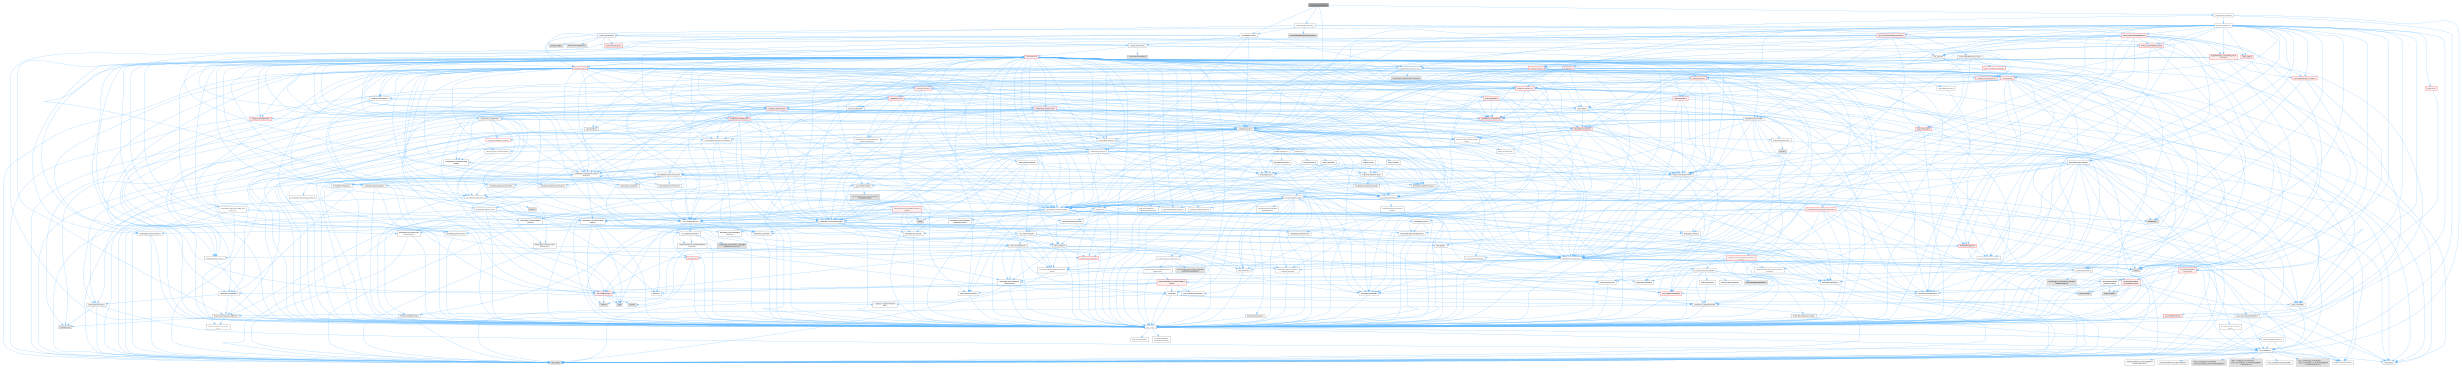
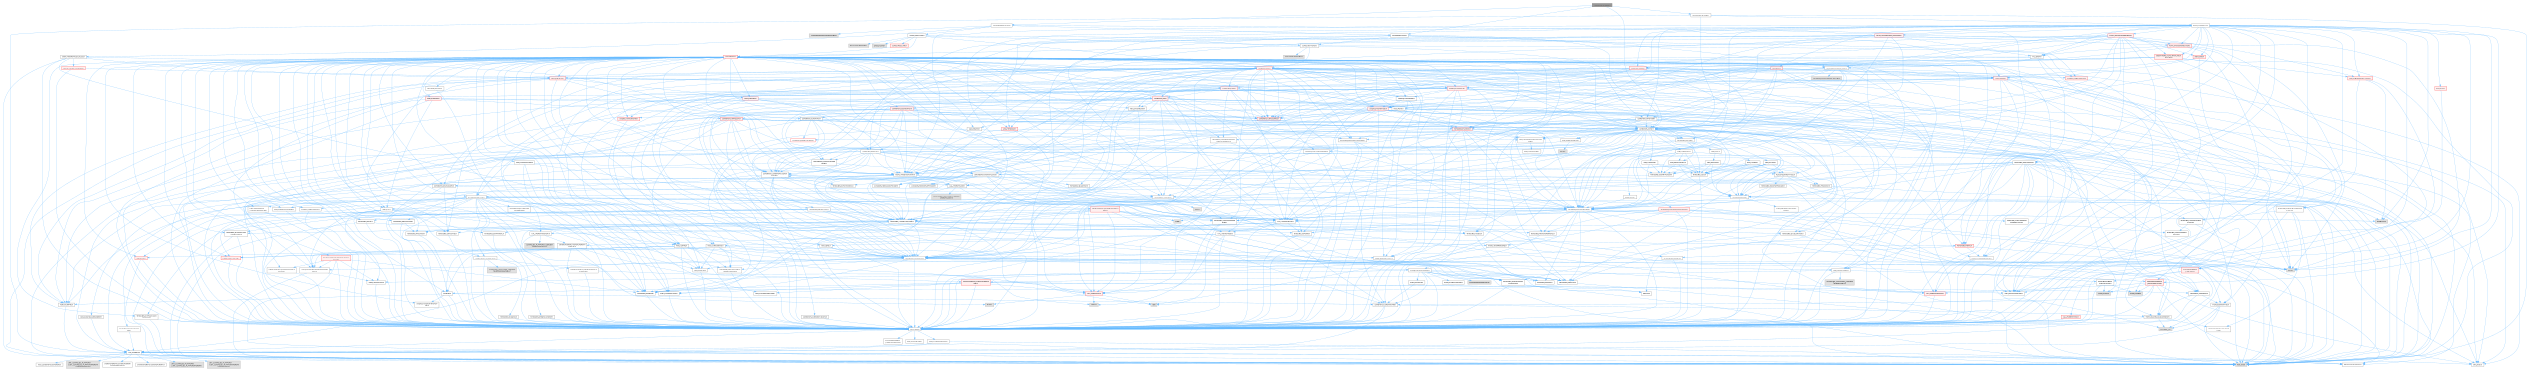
(2159, 92) -> none
(1397, 180) -> (1670, 169)
none -> (1630, 197)
